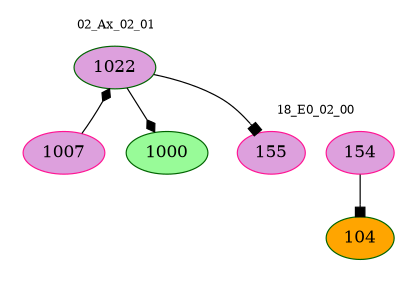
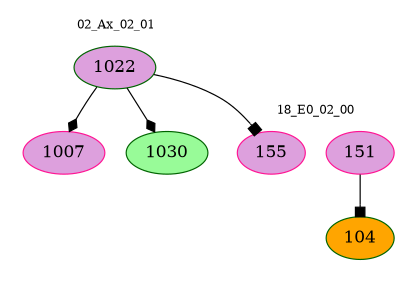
(93, 118) -> (86, 103)
(167, 153) -> (167, 153)
(360, 153) -> (360, 153)
